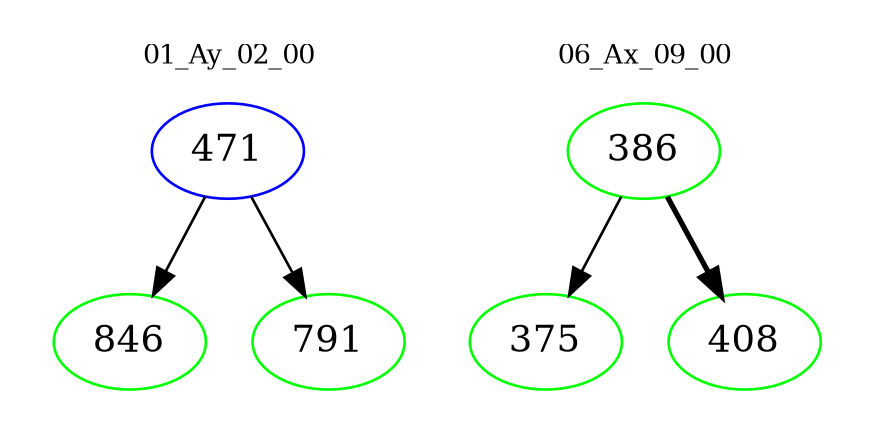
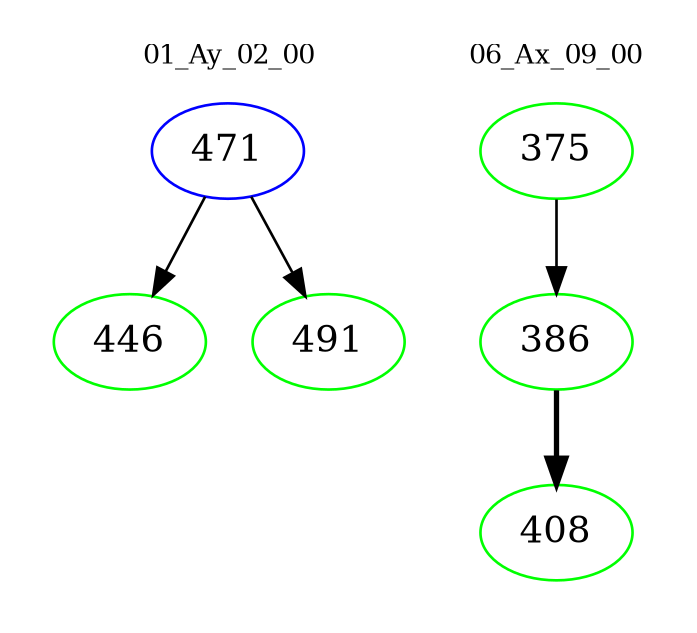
(601, 234) -> (557, 233)
(130, 342) -> (130, 342)
(329, 342) -> (329, 342)
